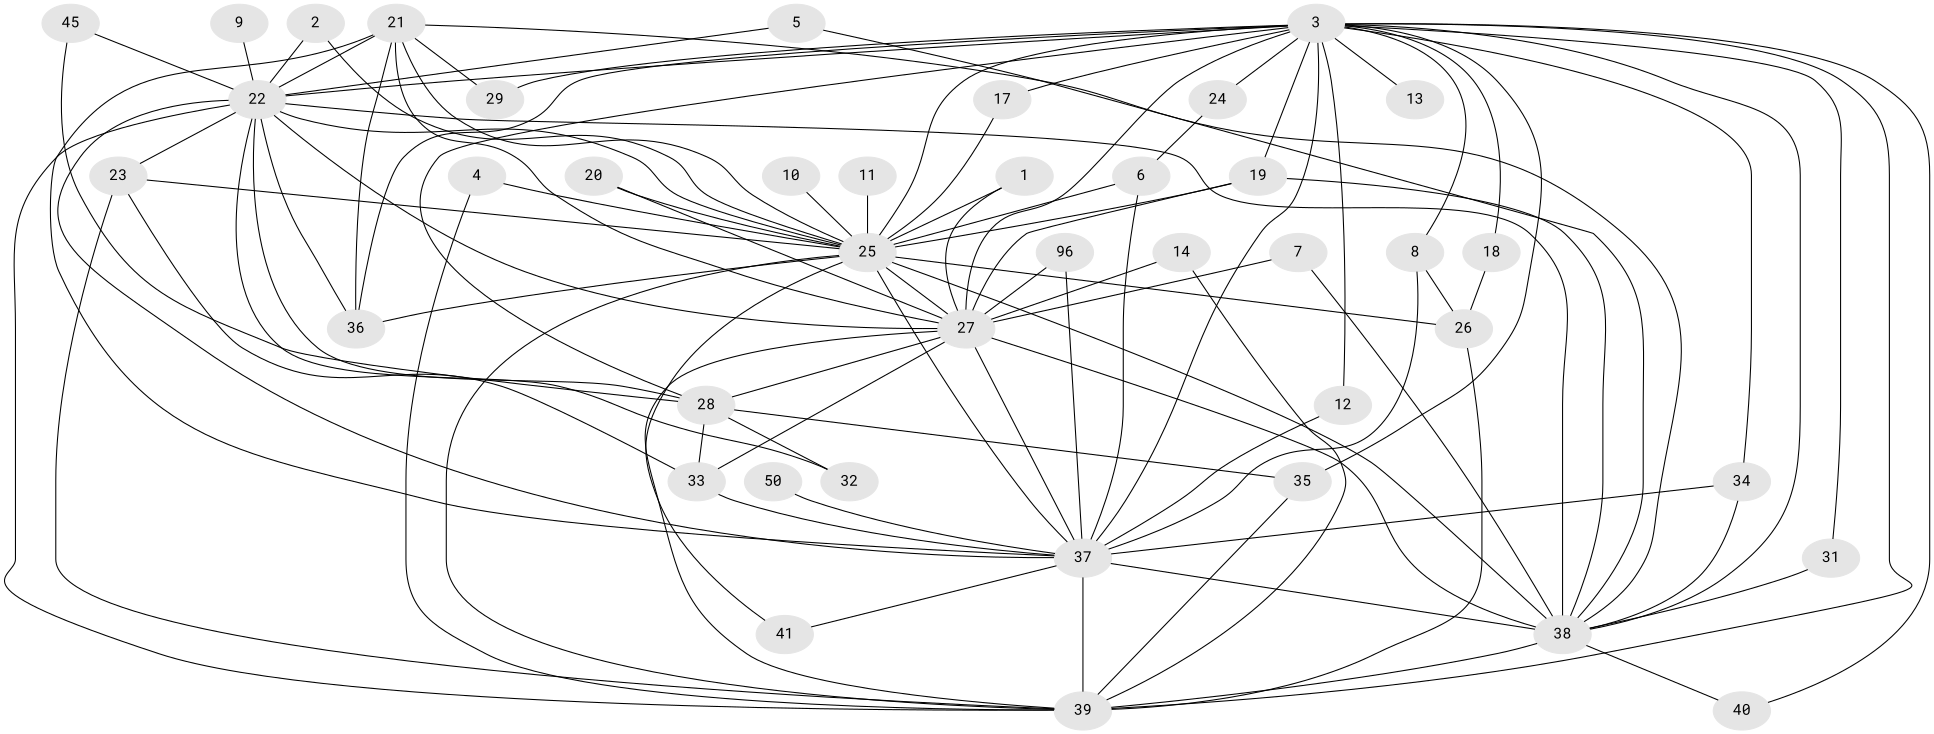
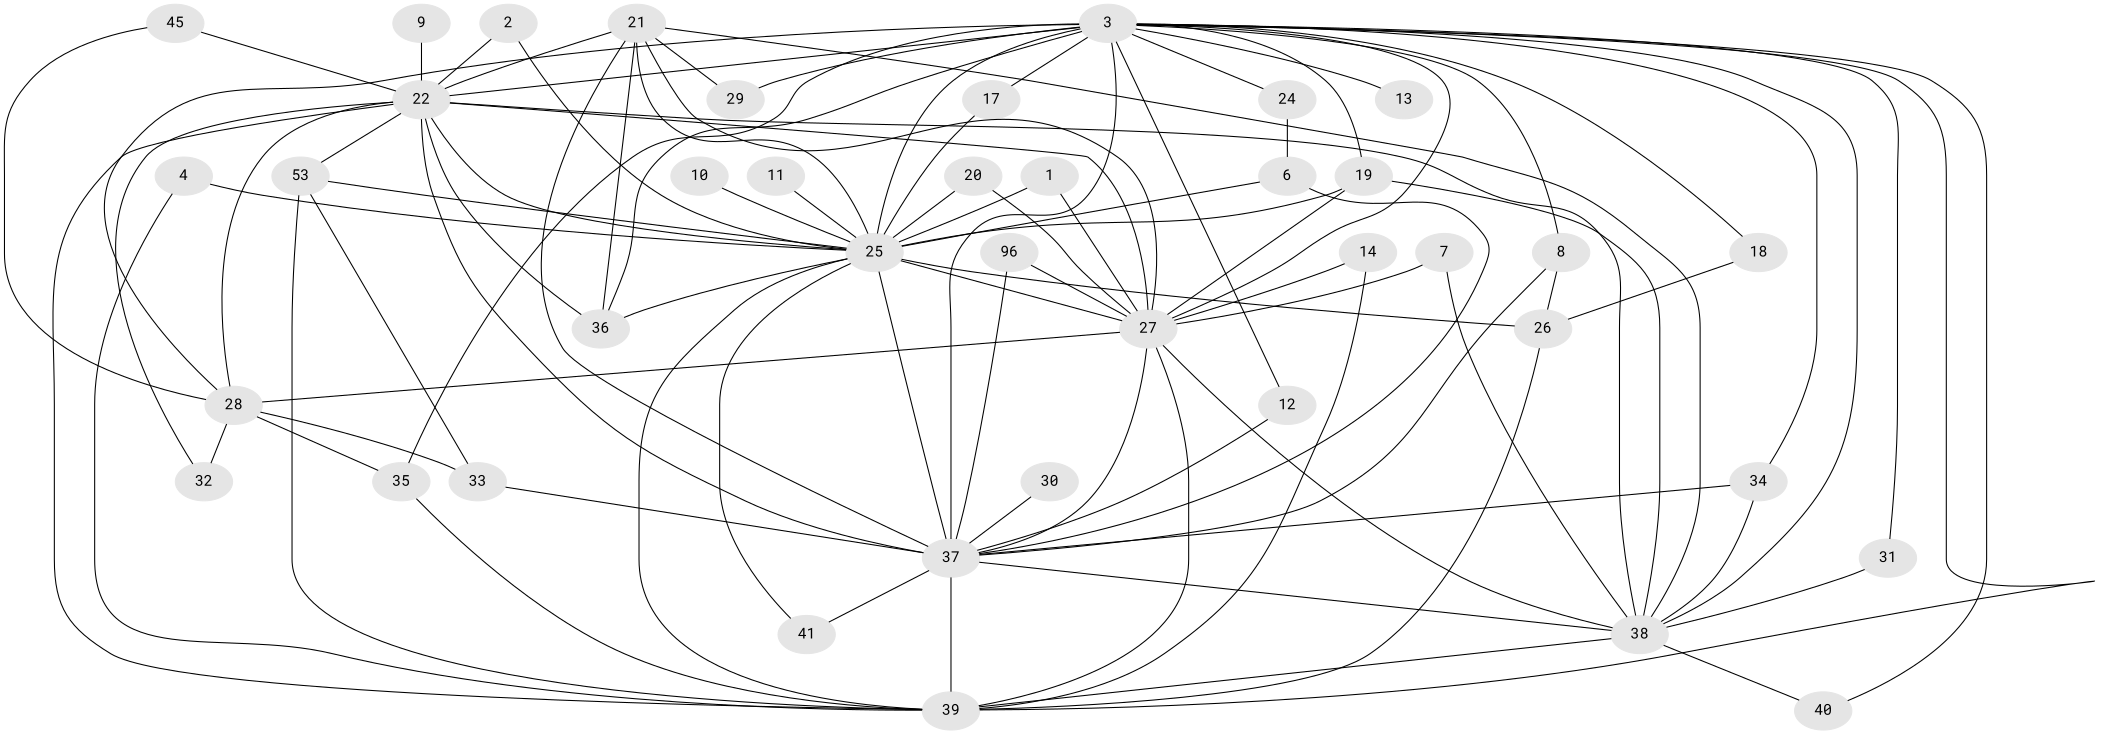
(796, 23) -> none
(118, 176) -> (301, 176)
(1244, 399) -> none
(831, 405) -> none
(773, 482) -> (1050, 482)
